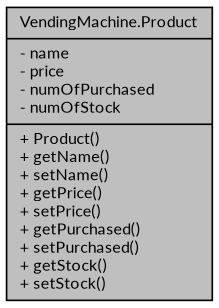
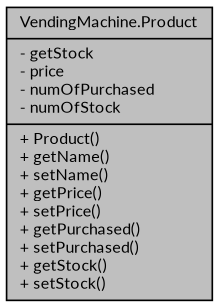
(45, 53) -> (58, 53)
